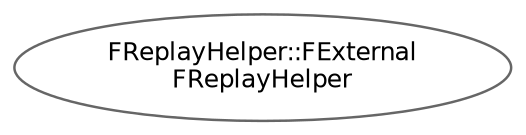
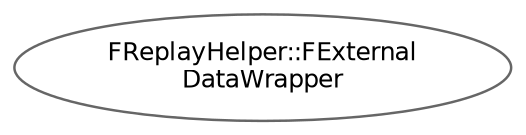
(263, 68) -> (263, 68)
